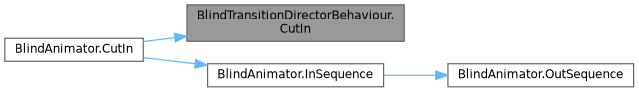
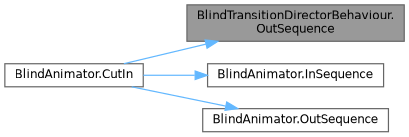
(296, 23) -> (296, 23)
(410, 75) -> (179, 96)
